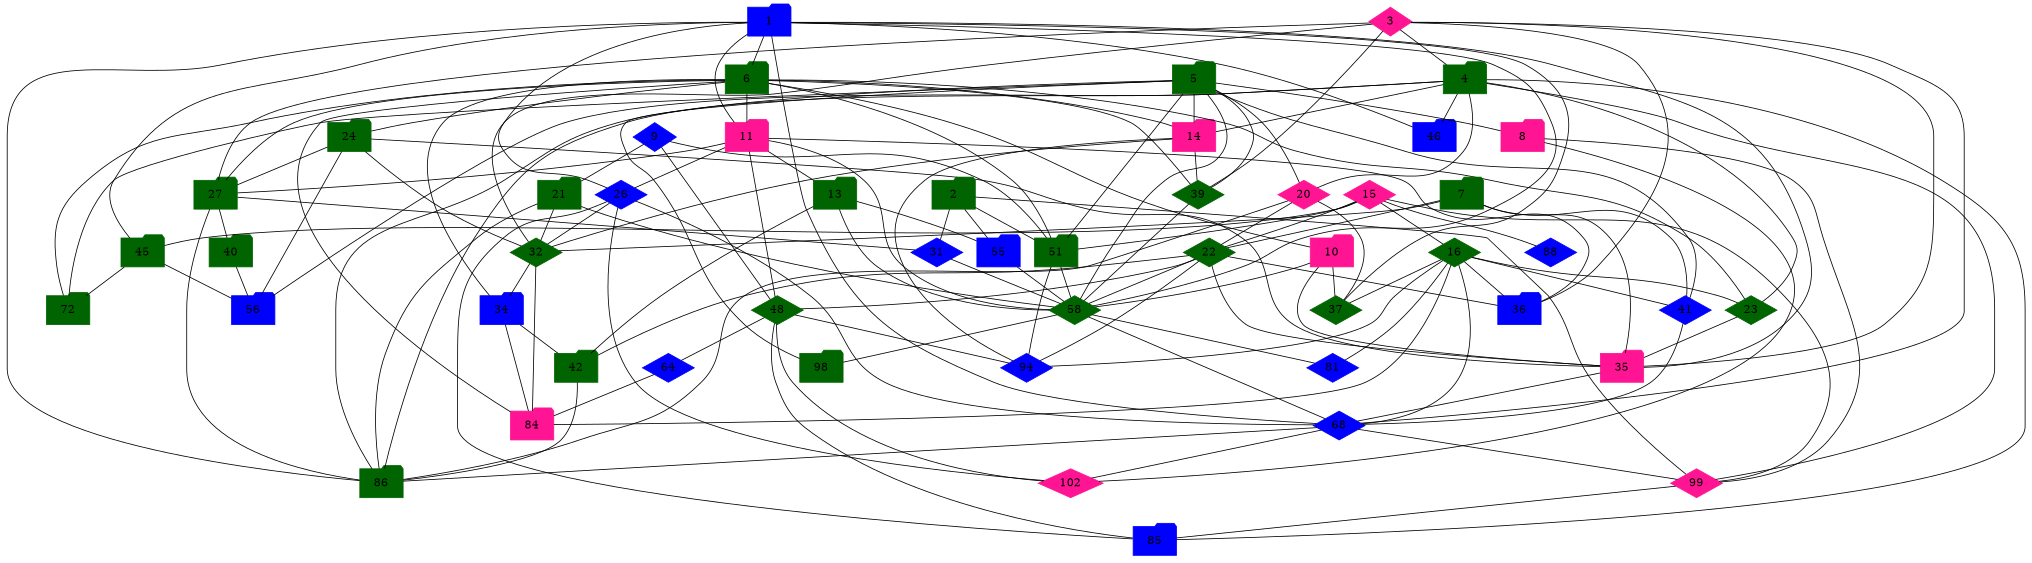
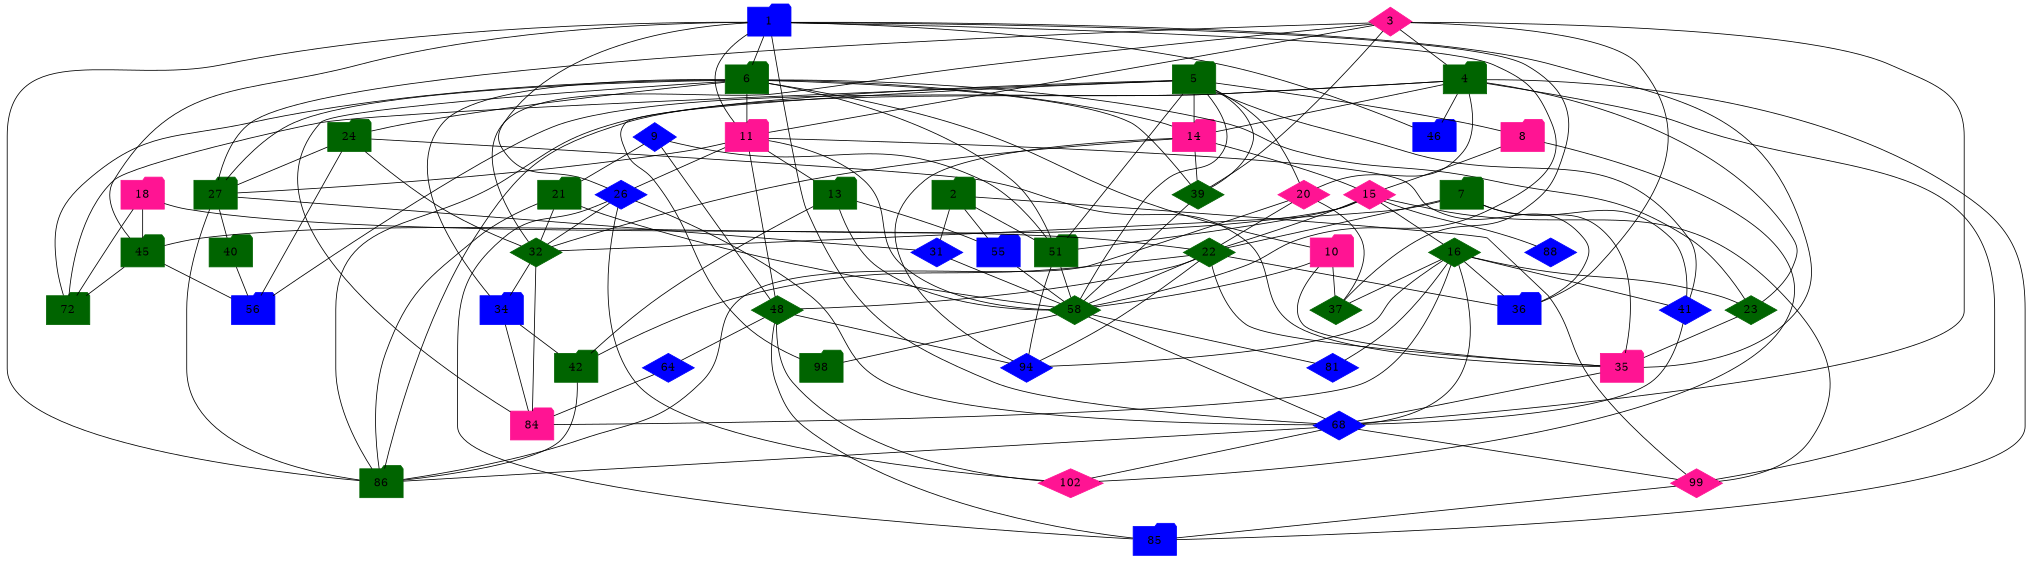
(1905, 94) -> (1087, 76)
none -> (1307, 170)
none -> (143, 195)
(1825, 245) -> (1472, 158)
